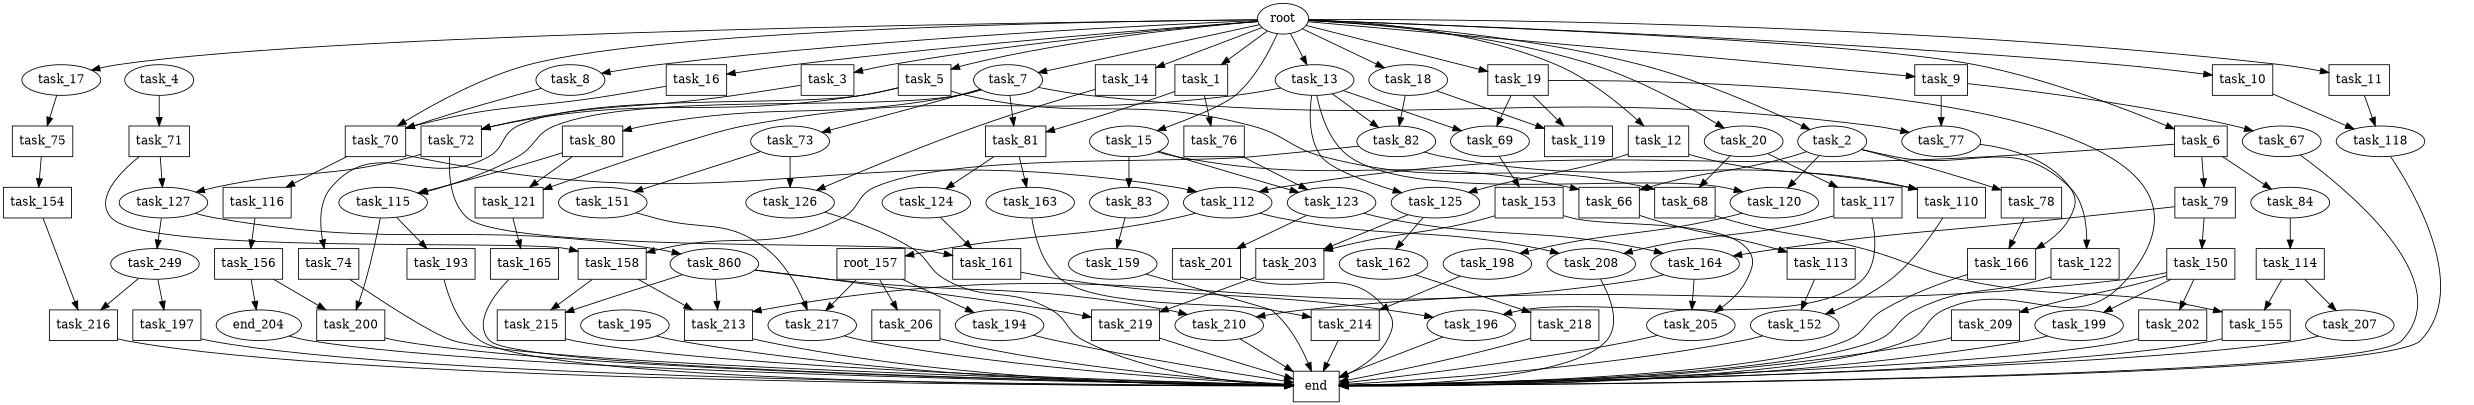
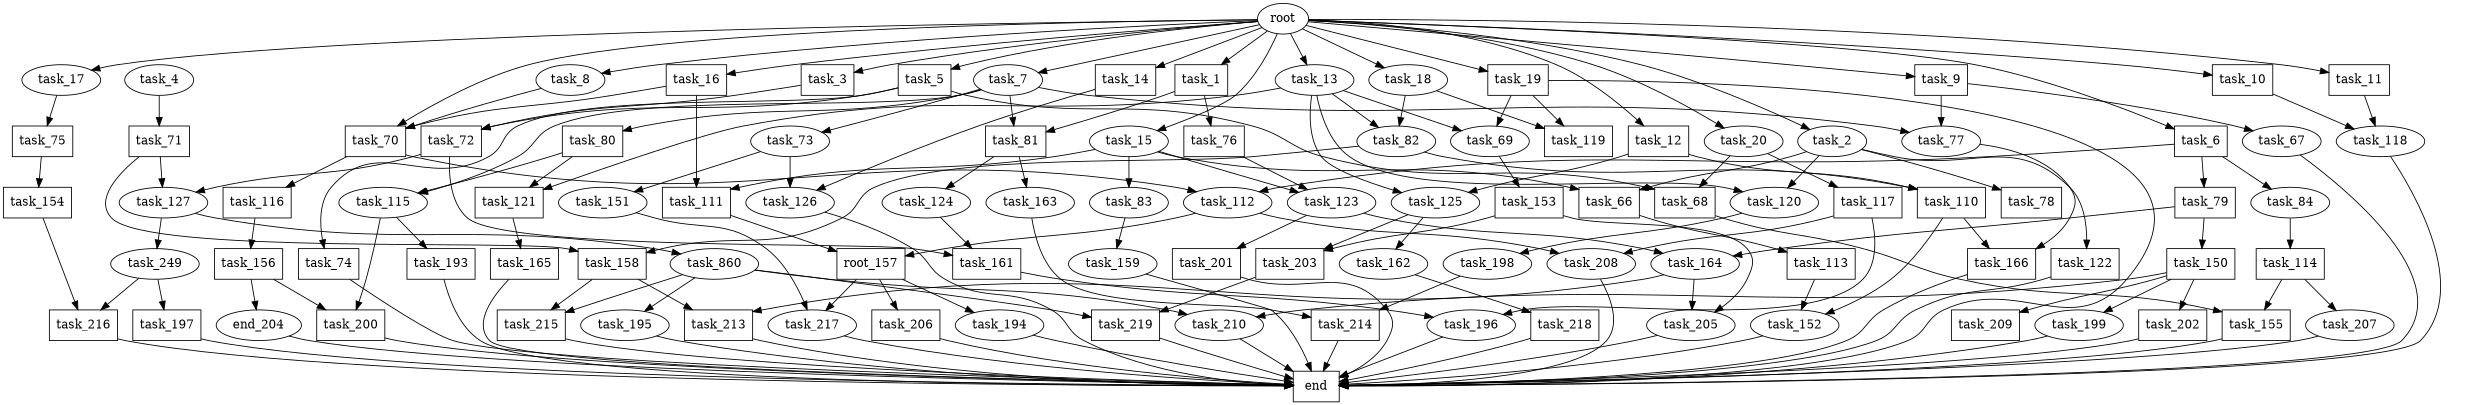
none -> (696, 203)
(2018, 229) -> (1976, 232)
(716, 290) -> (673, 292)
(1651, 376) -> none
